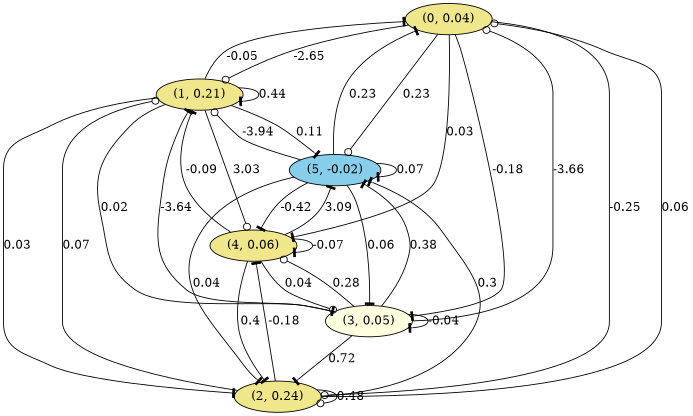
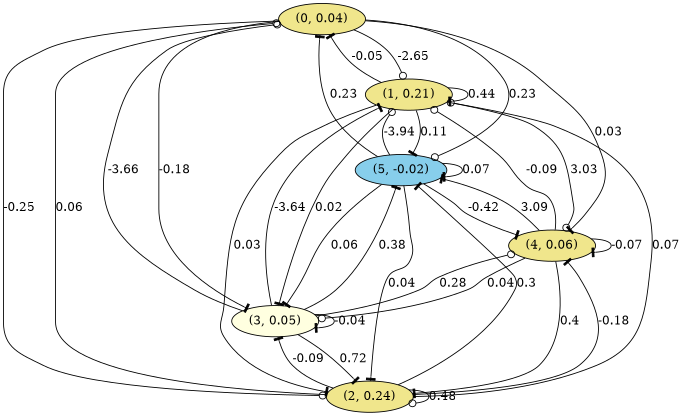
(184, 182) -> (508, 164)
none -> (300, 372)
